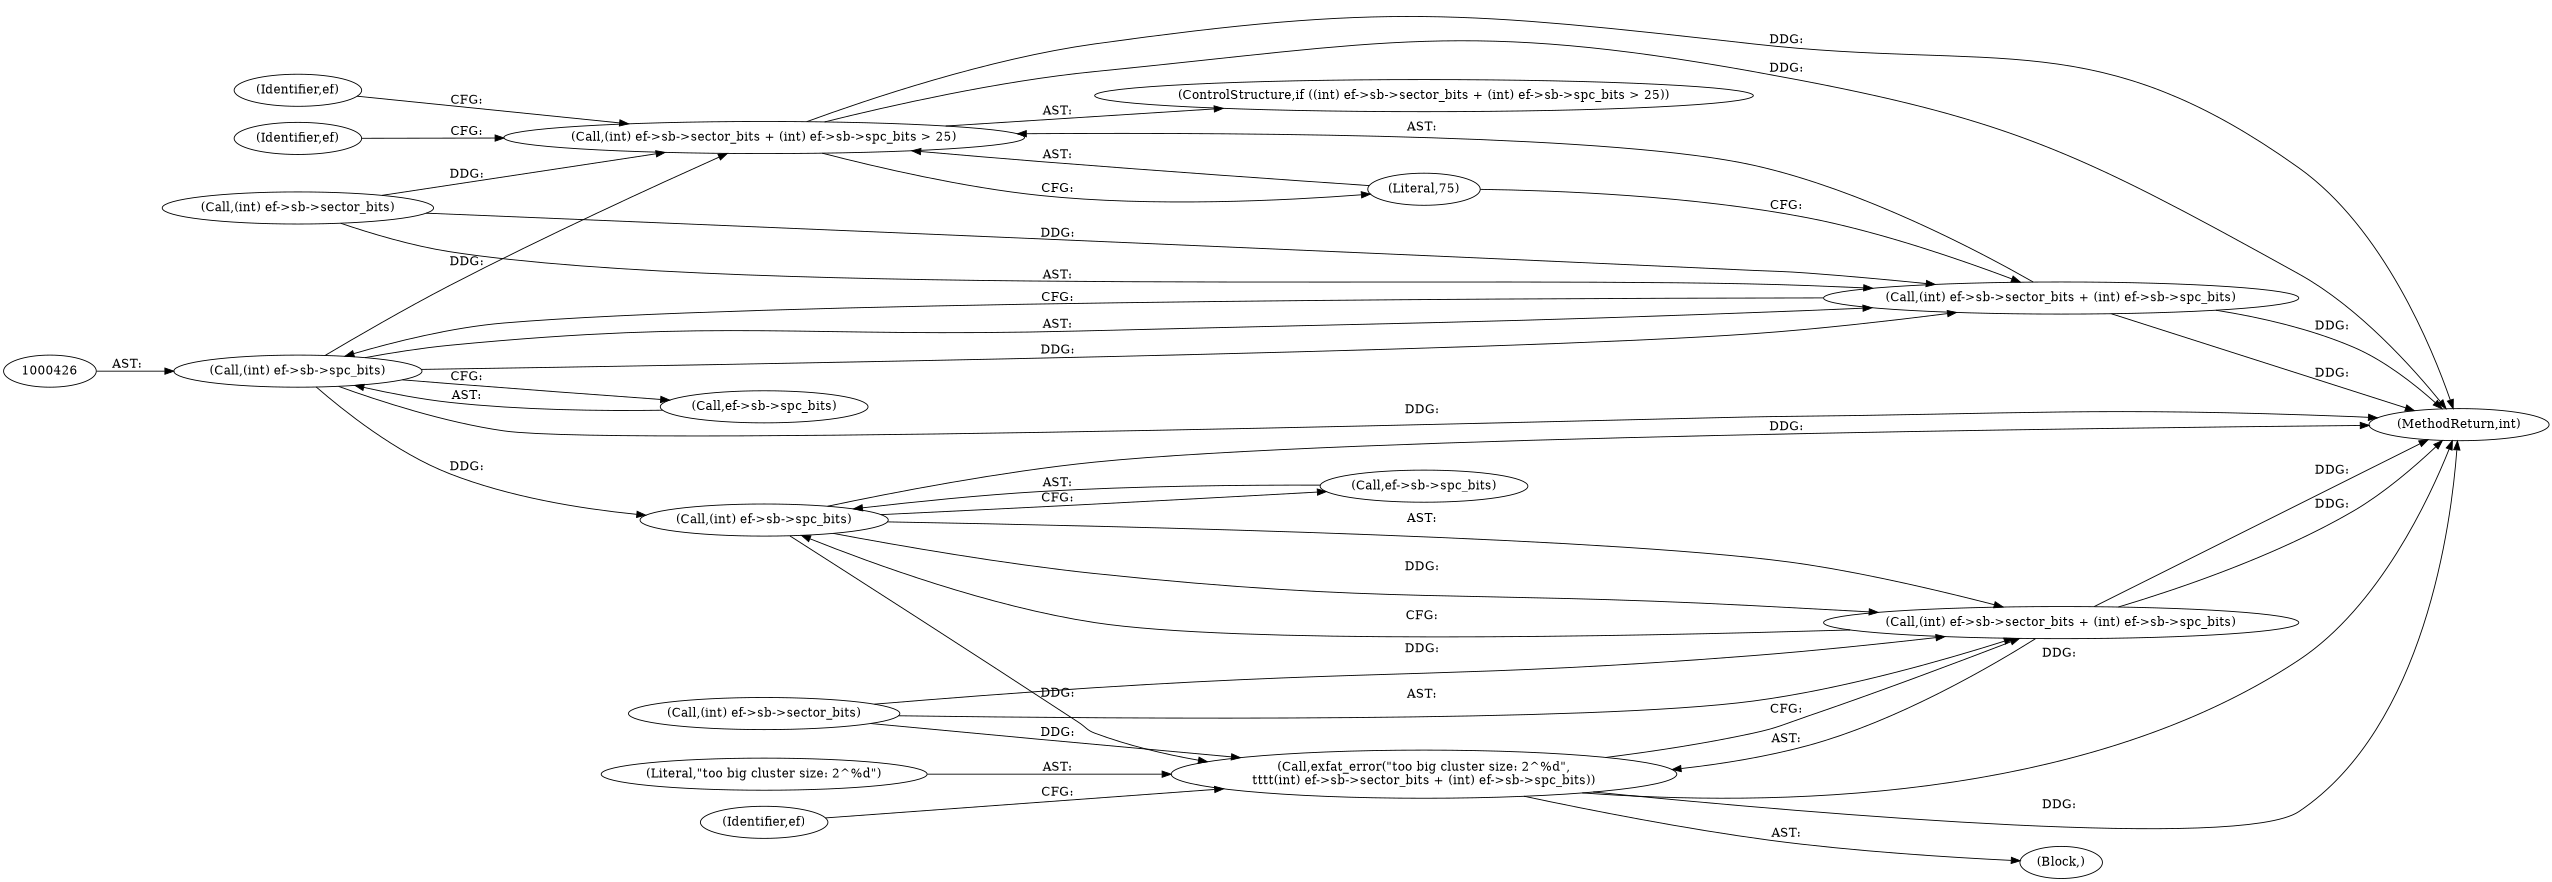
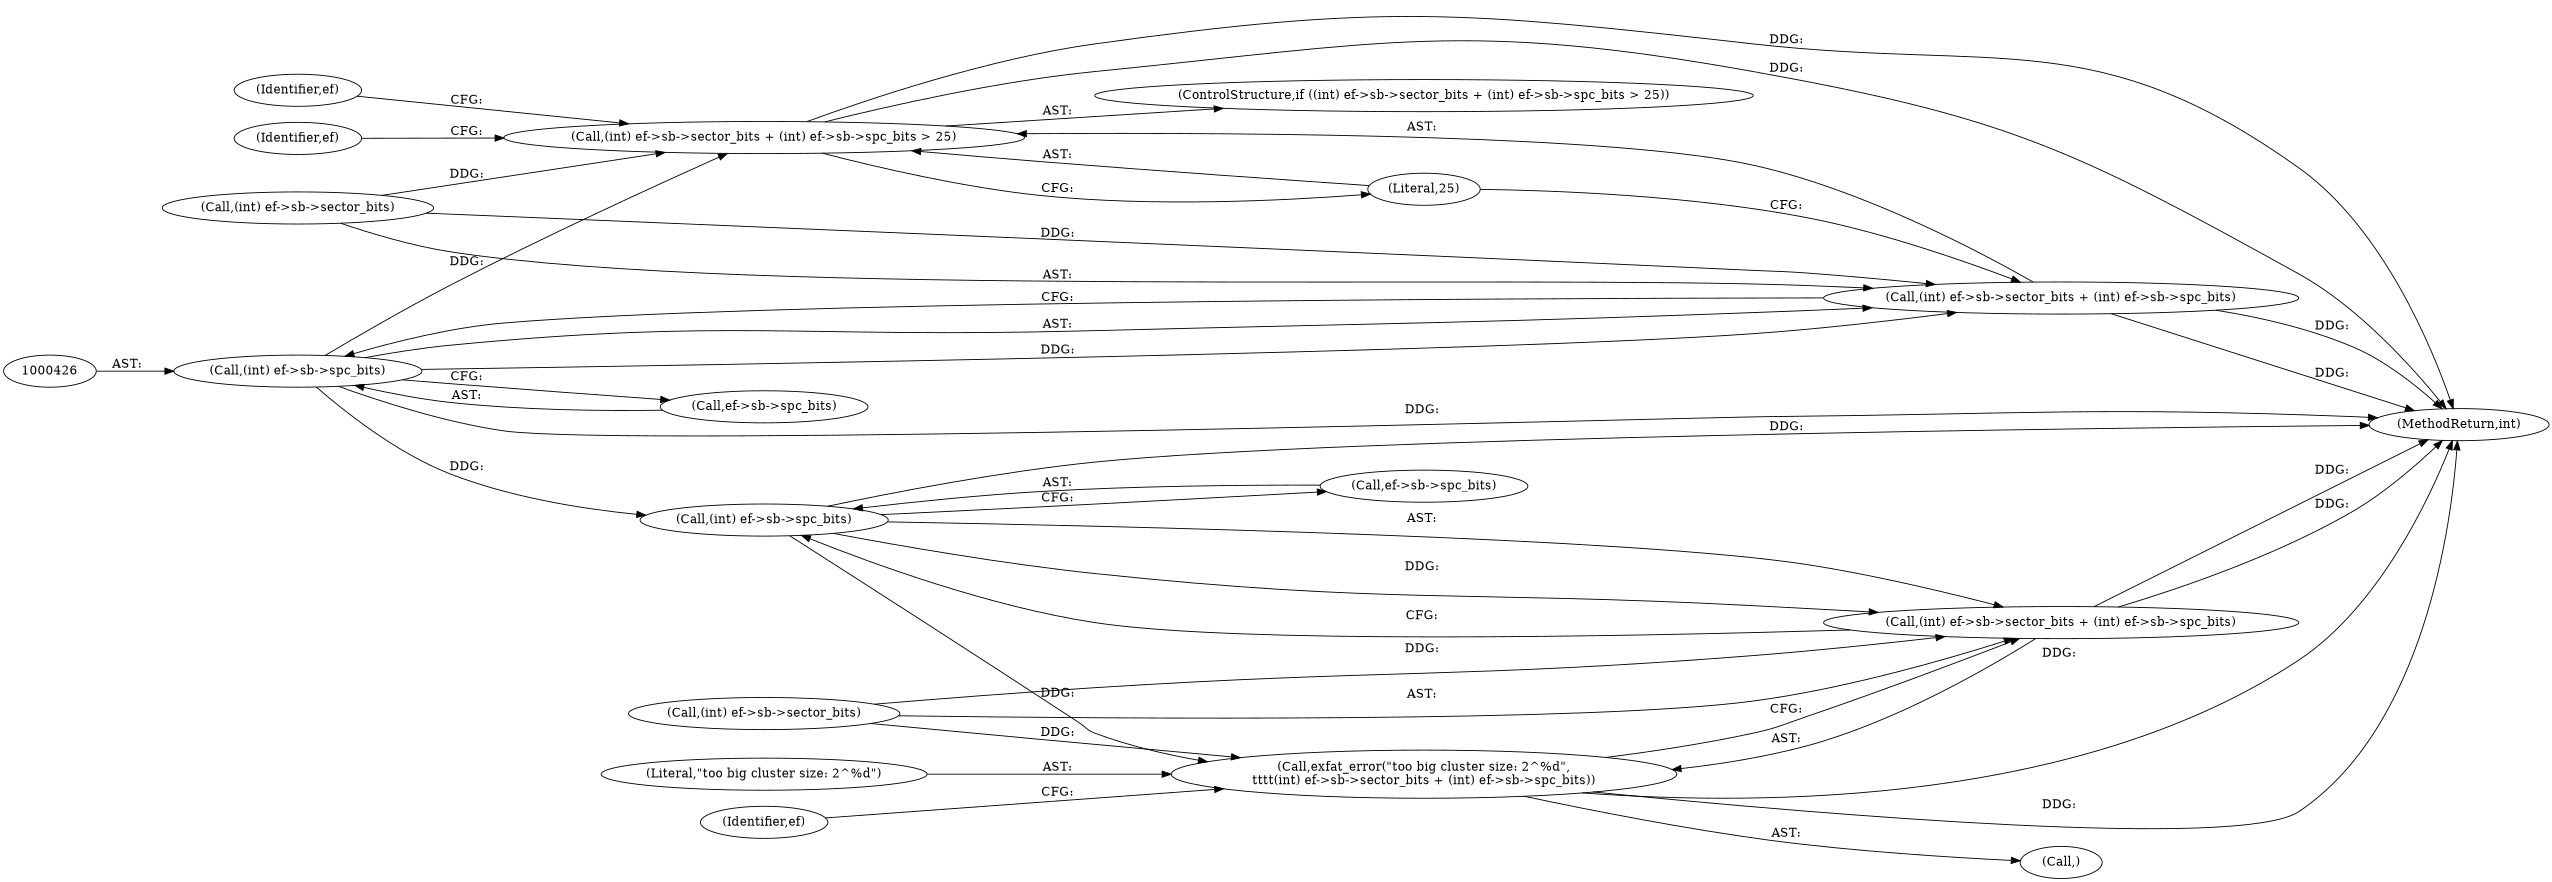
(1424, 189) -> (1424, 189)
(2061, 862) -> (2061, 862)
